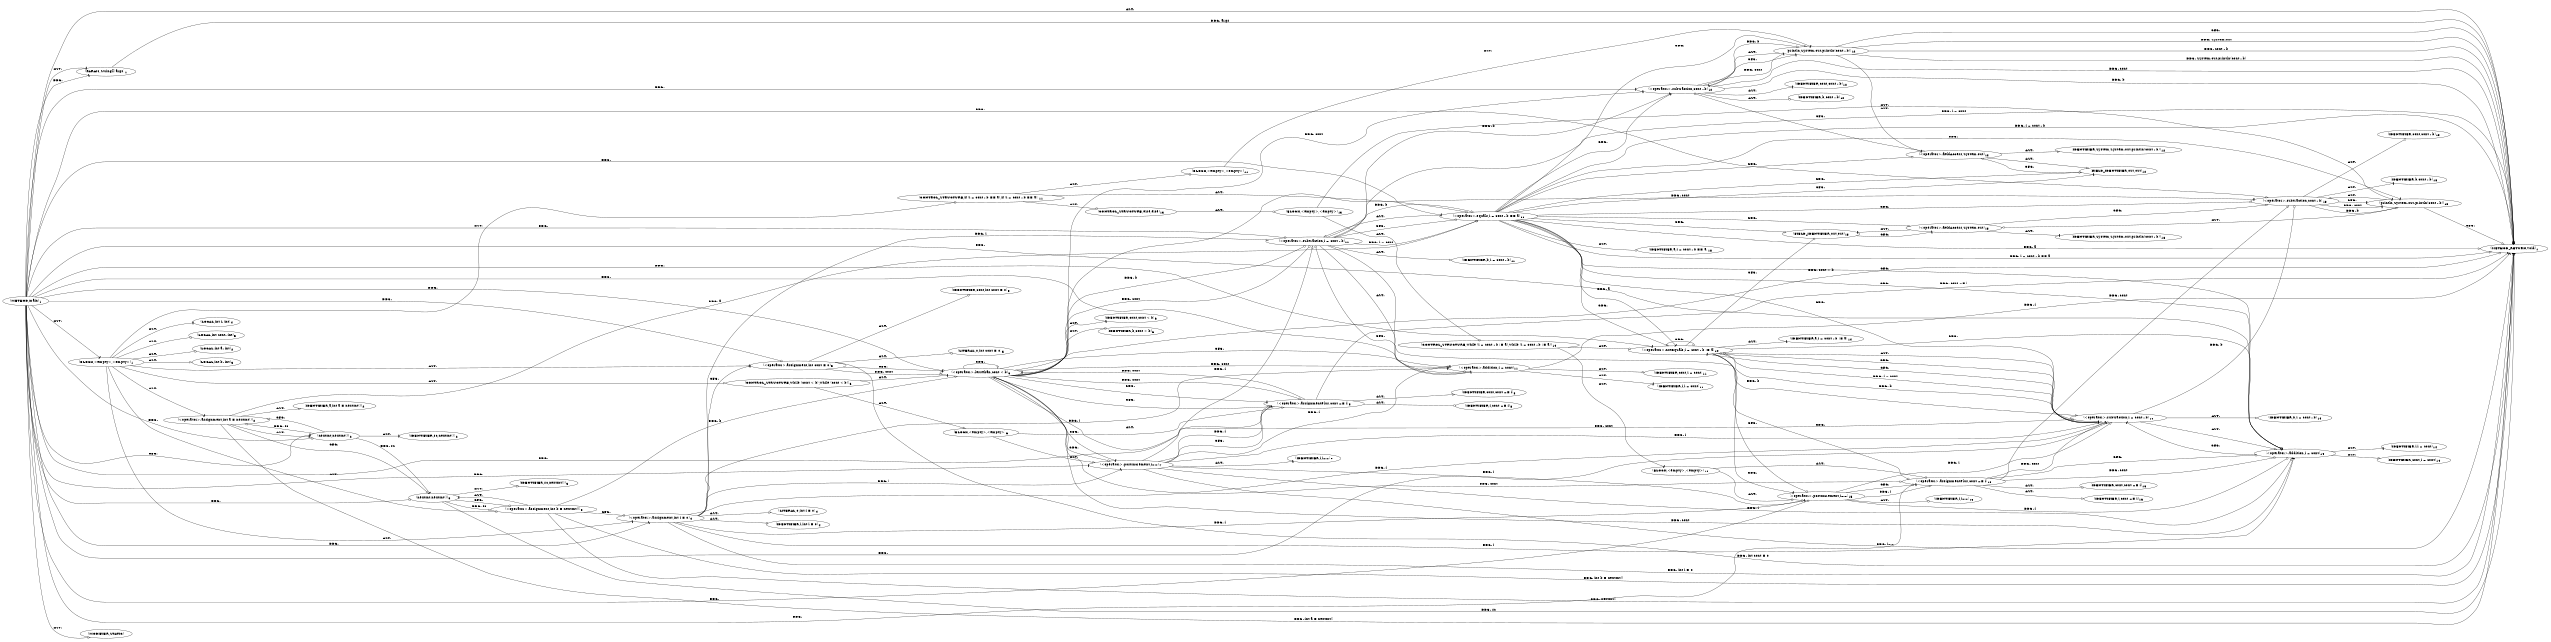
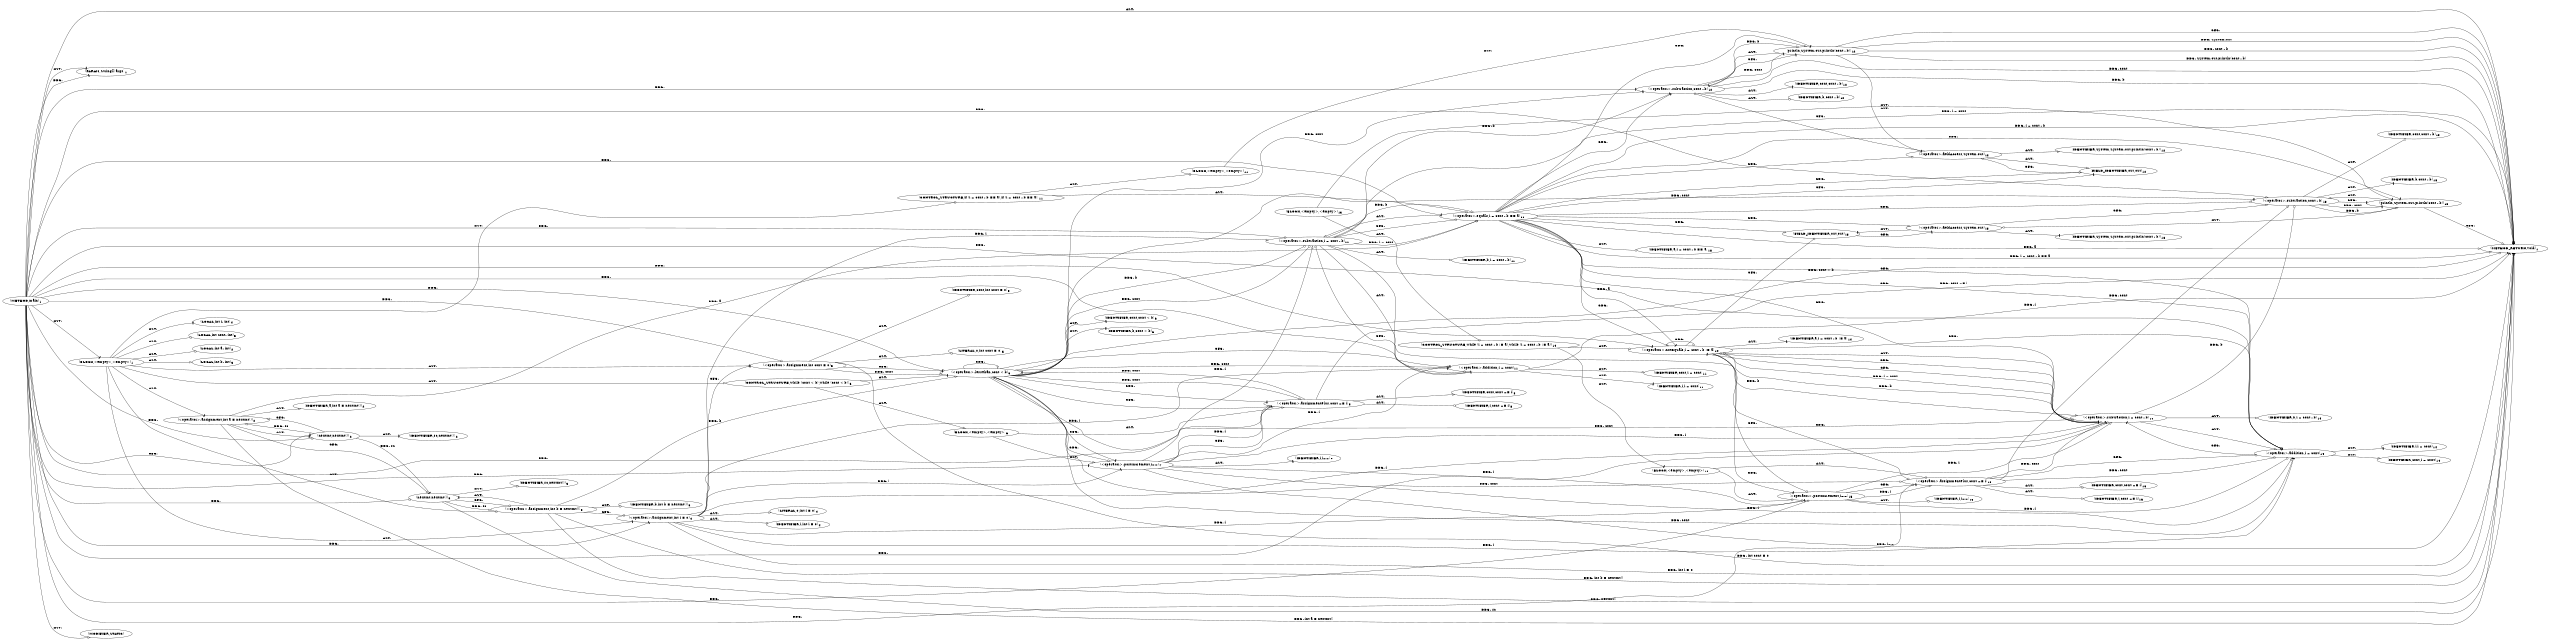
(1398, 23) -> none
(1131, 212) -> none
(1071, 338) -> (1071, 338)
none -> (660, 505)
